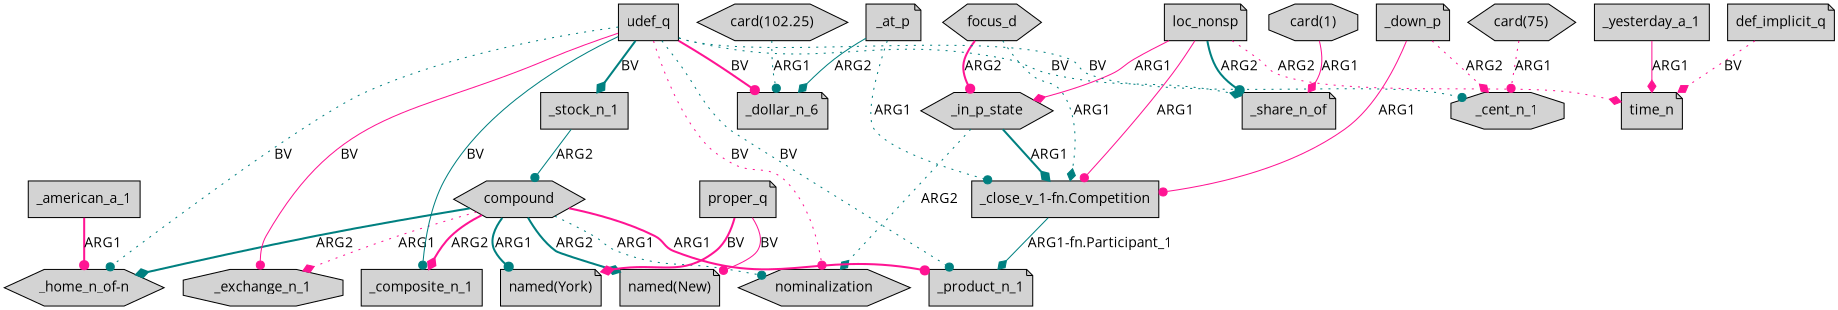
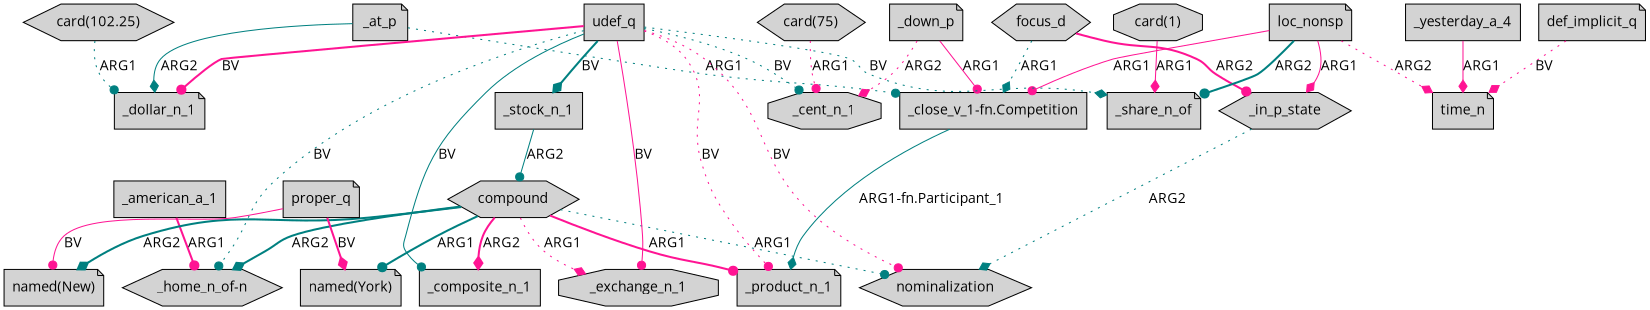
(1652, 22) -> (1463, 22)
(783, 111) -> (160, 111)
(1022, 150) -> none
(790, 168) -> (698, 144)
